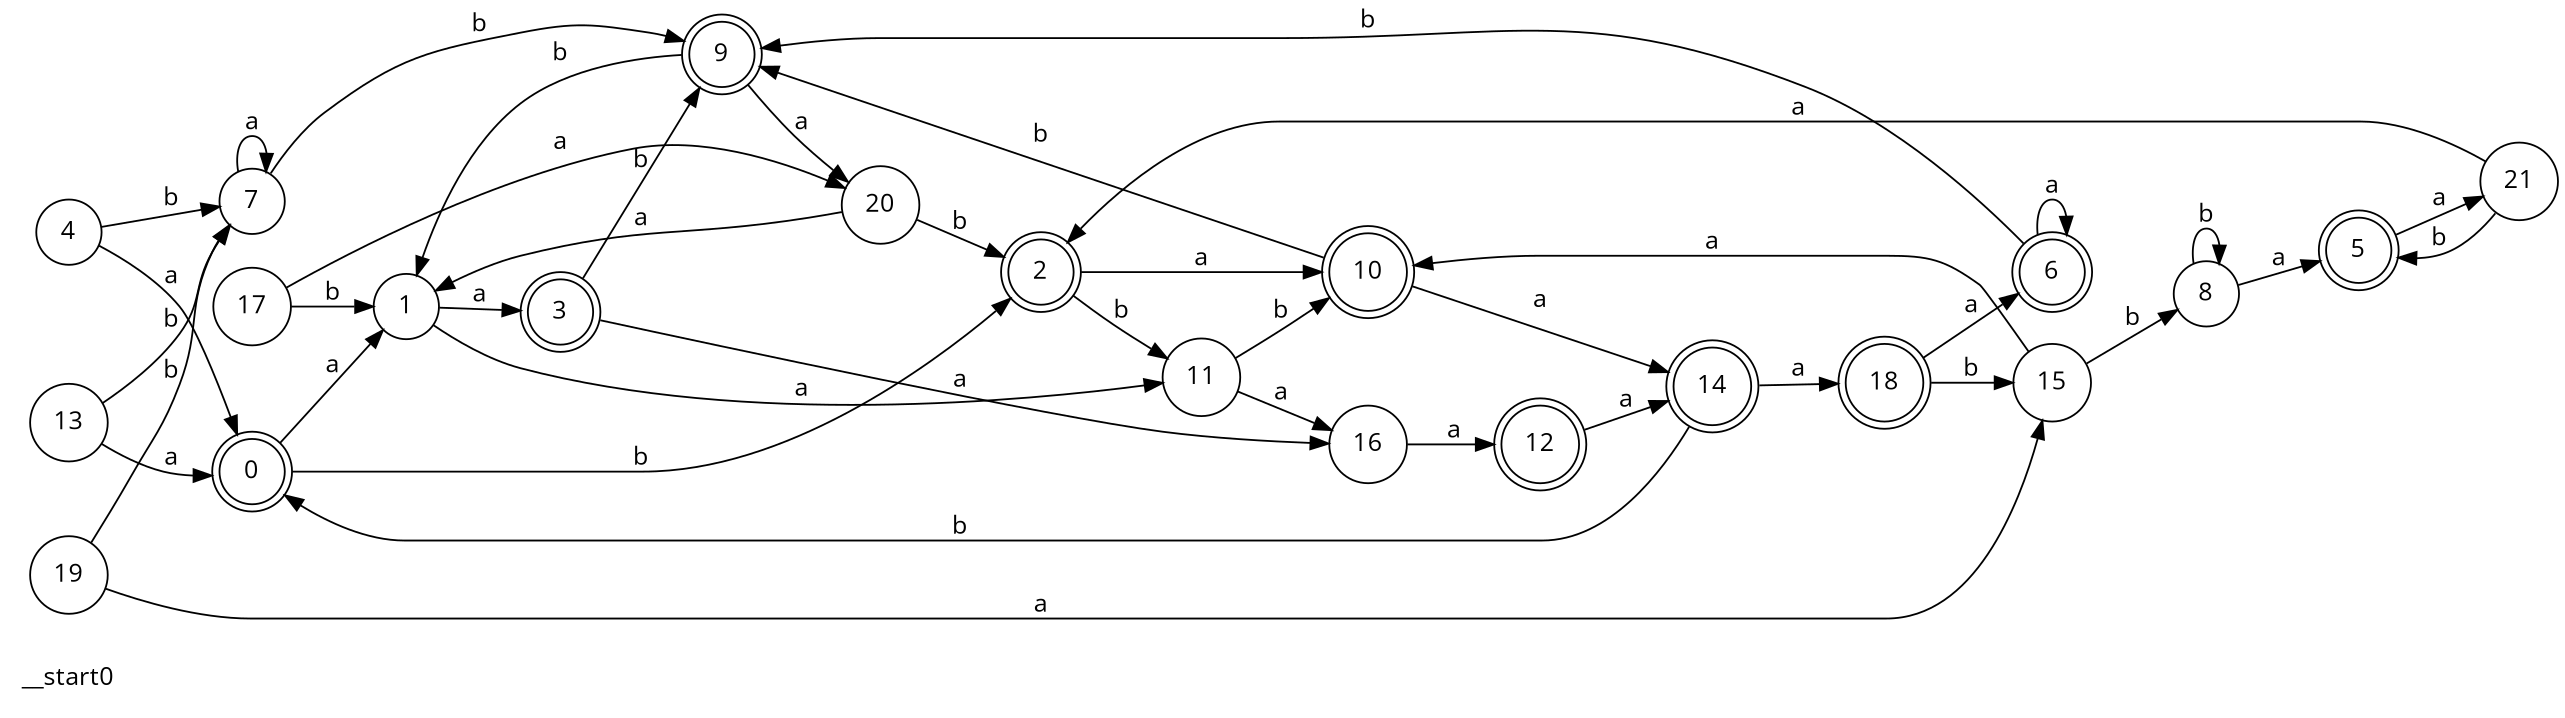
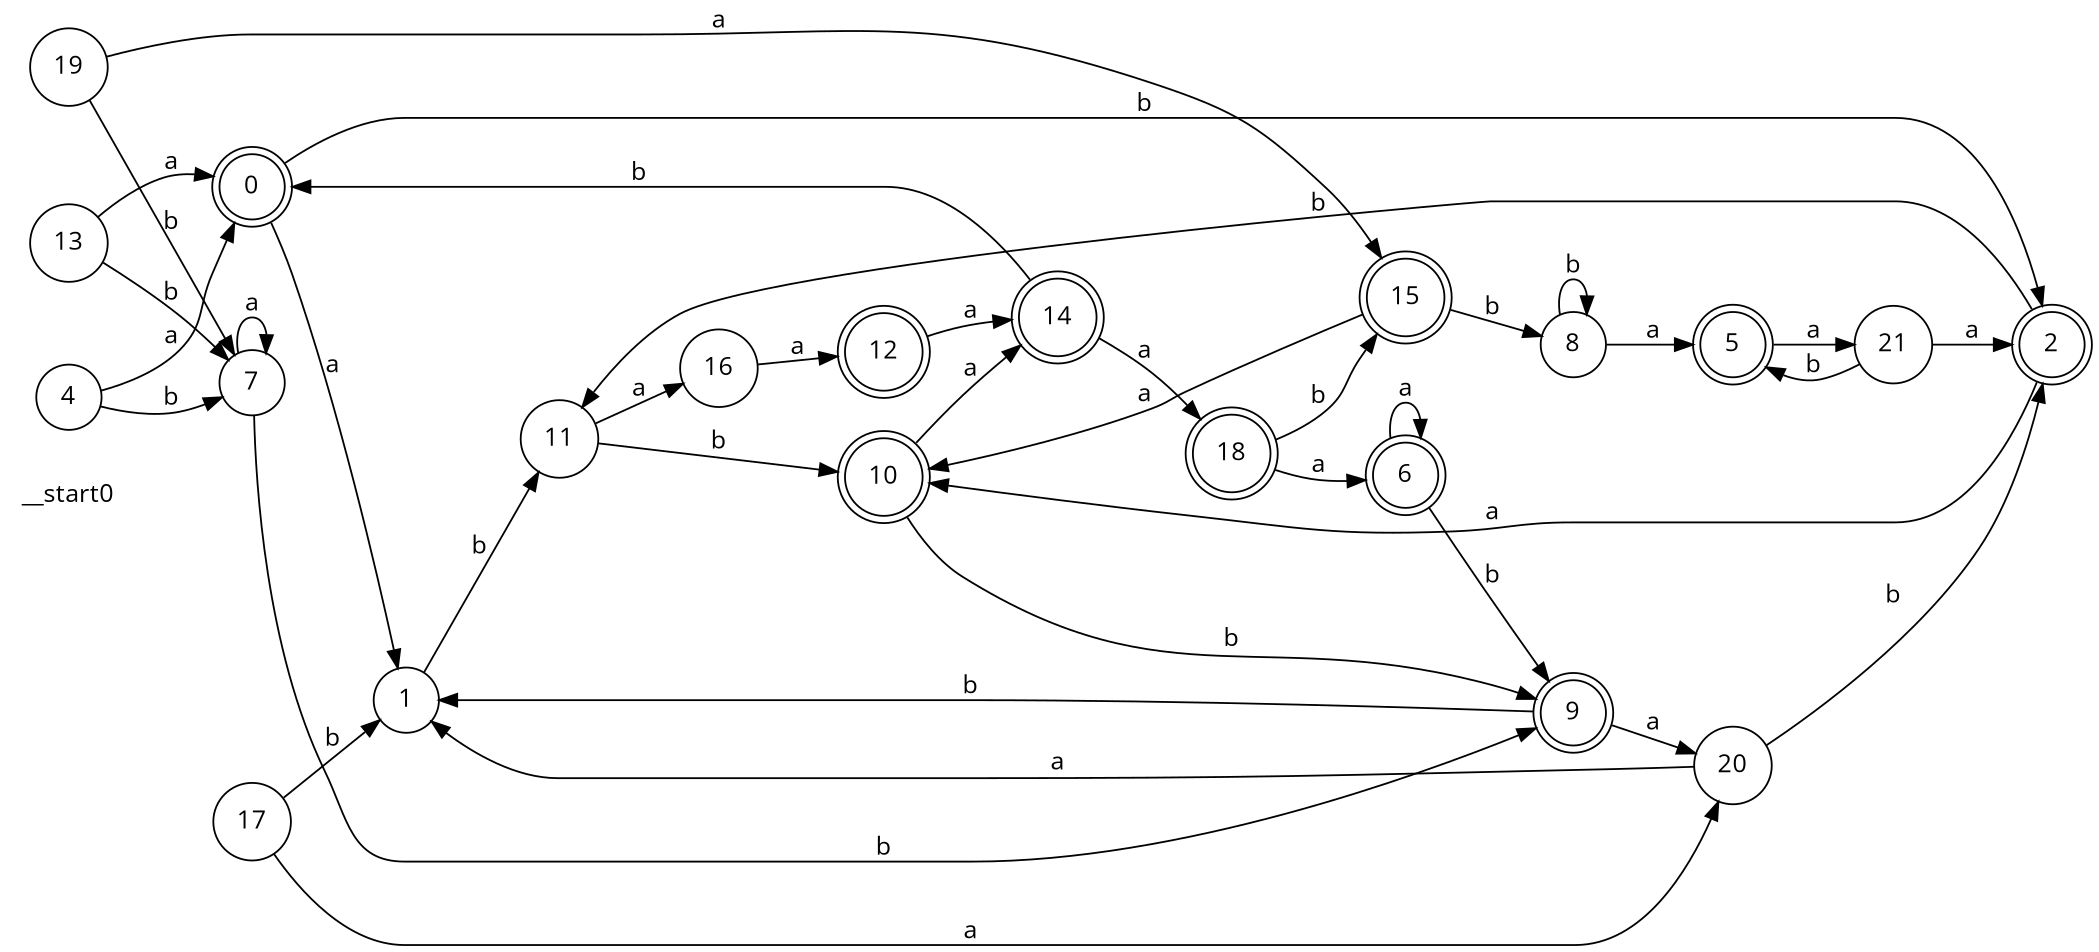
(560, 312) -> none
(2052, 383) -> (1406, 297)
(802, 389) -> (480, 547)
